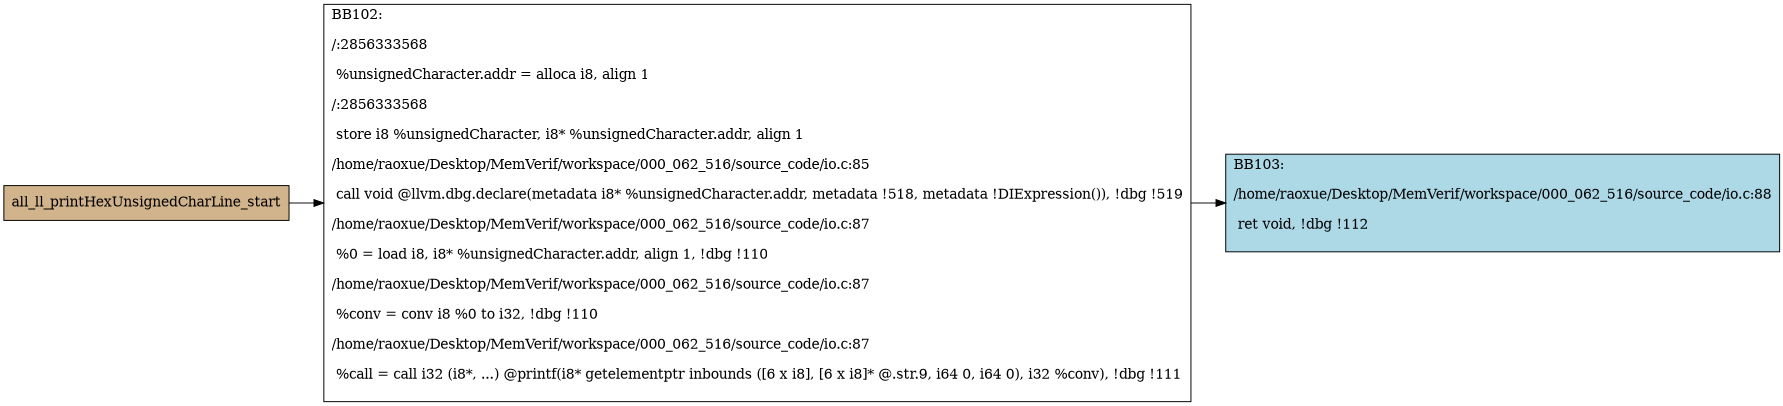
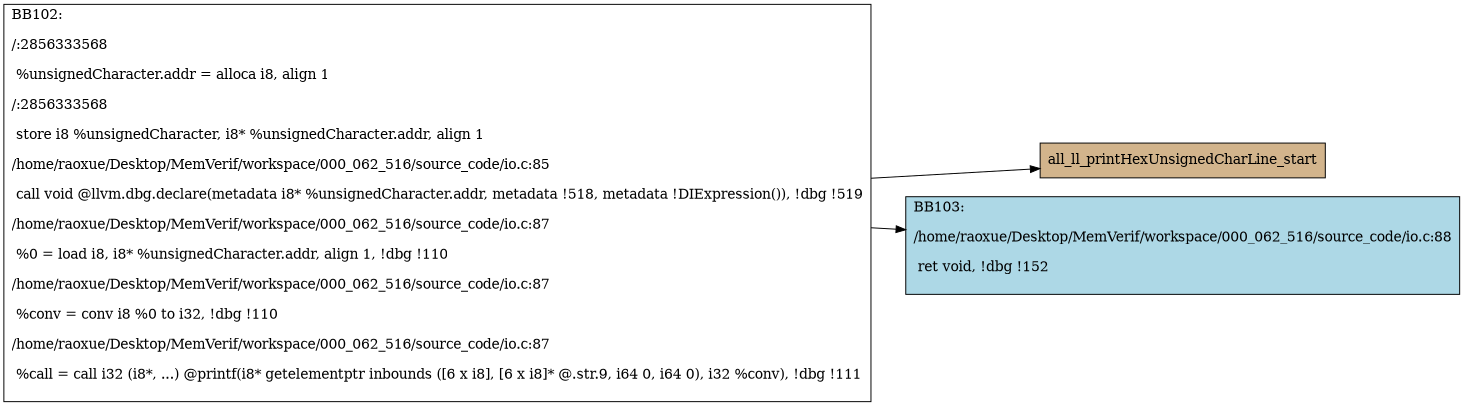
(302, 203) -> (951, 174)
(1301, 225) -> (981, 267)
